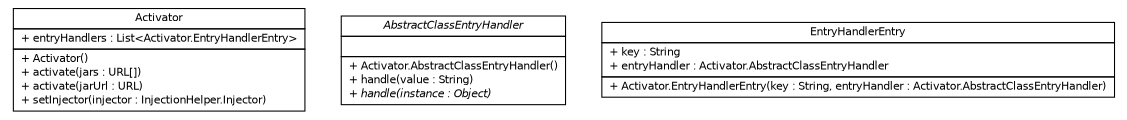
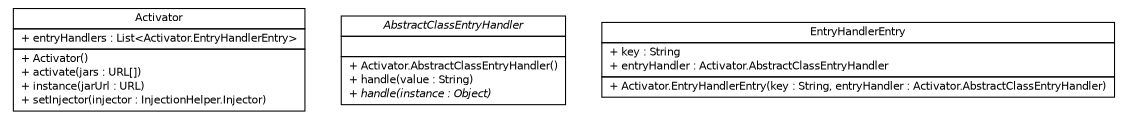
(82, 87) -> (83, 87)
